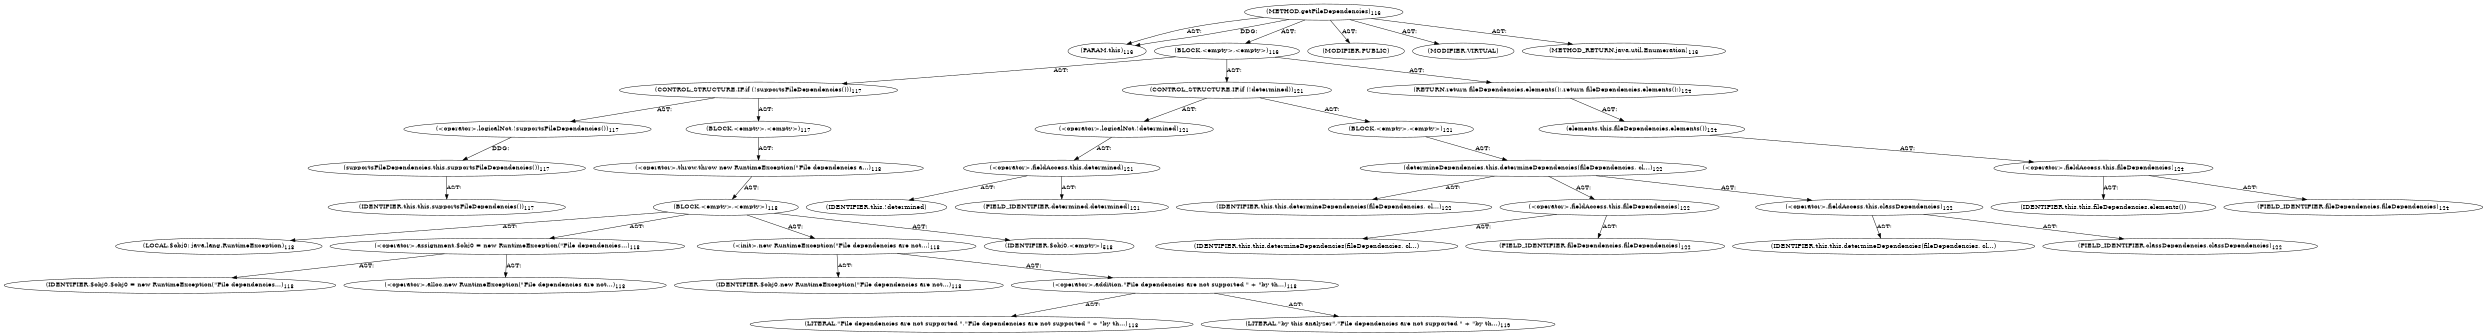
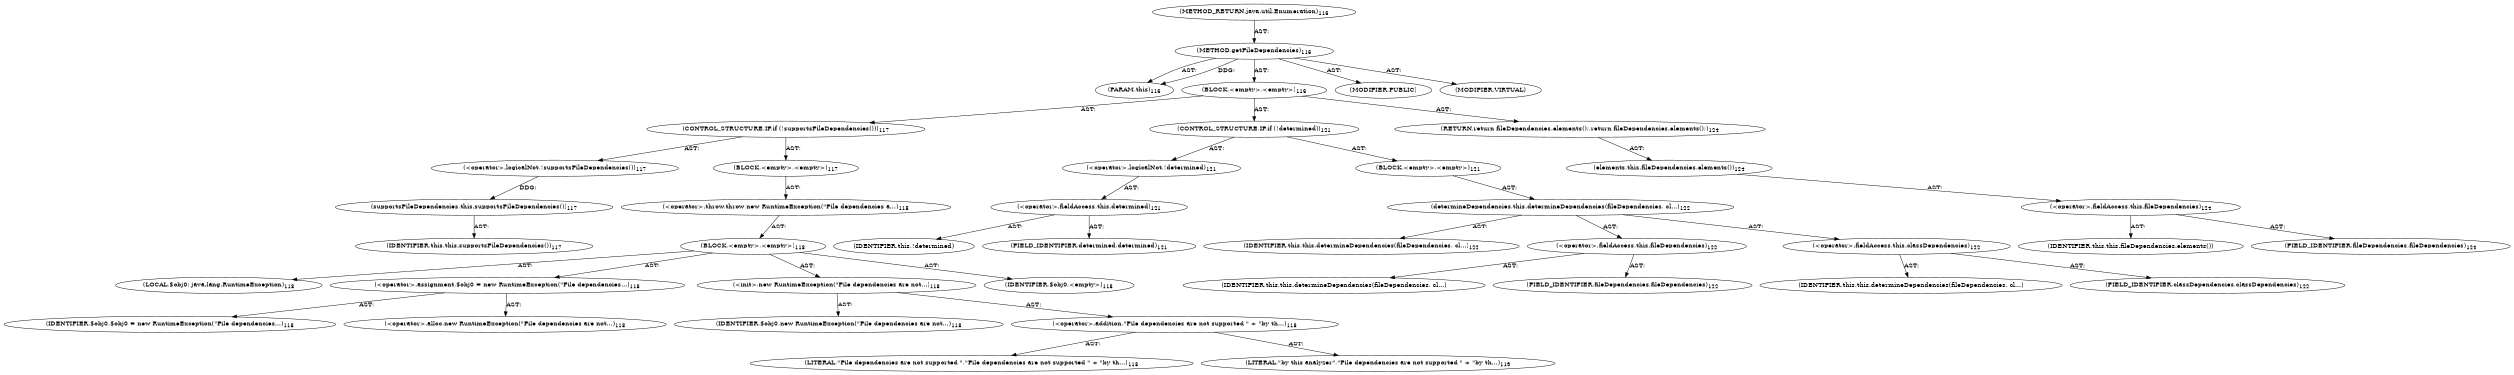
(1470, 31) -> (1254, 29)
(1108, 246) -> (1108, 285)
